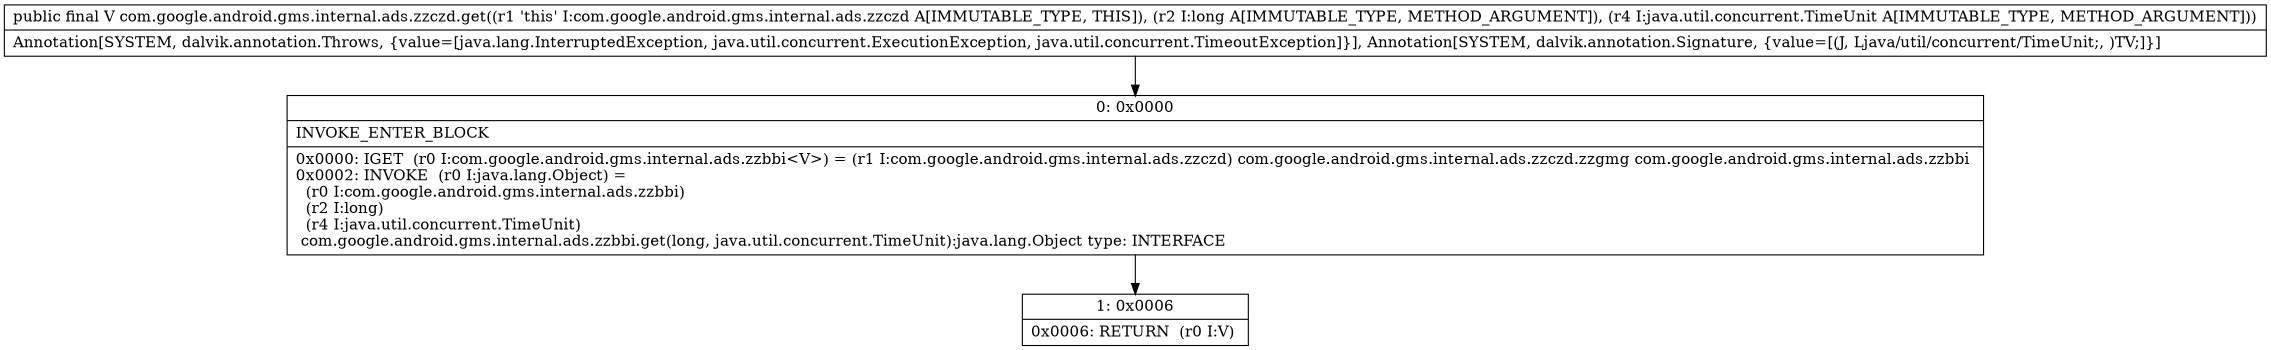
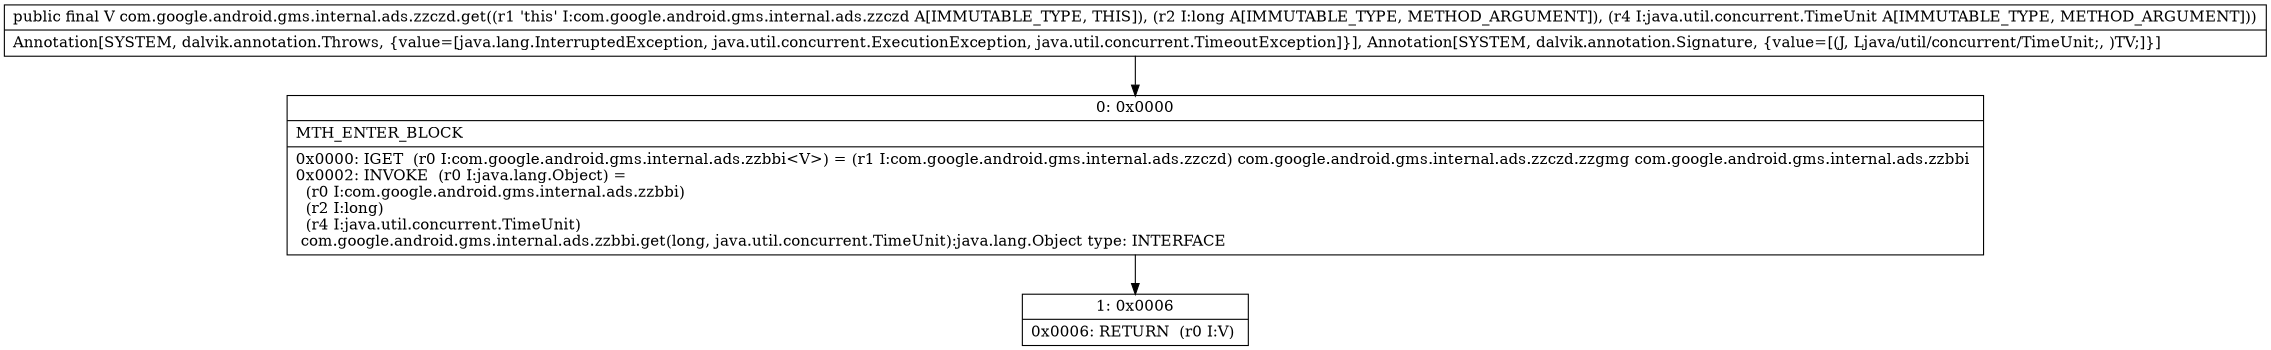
(393, 133) -> (380, 133)
